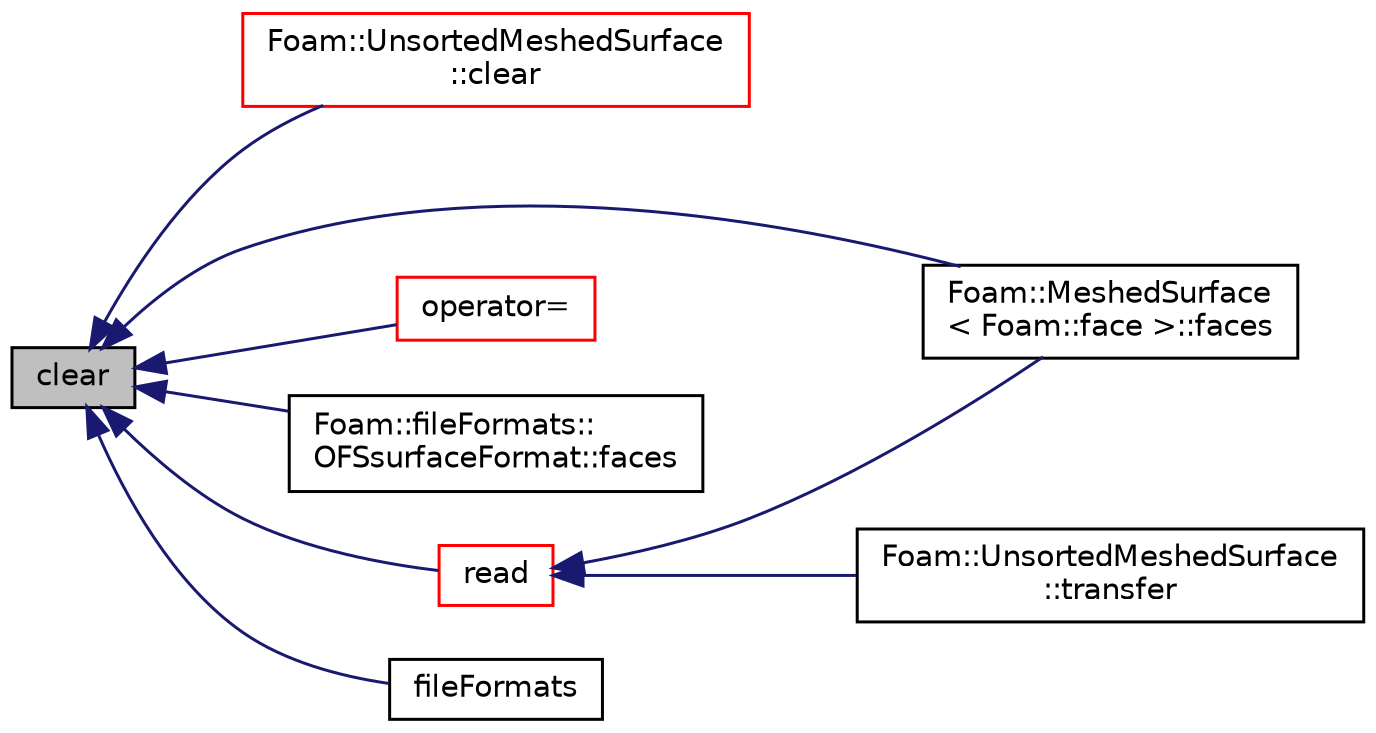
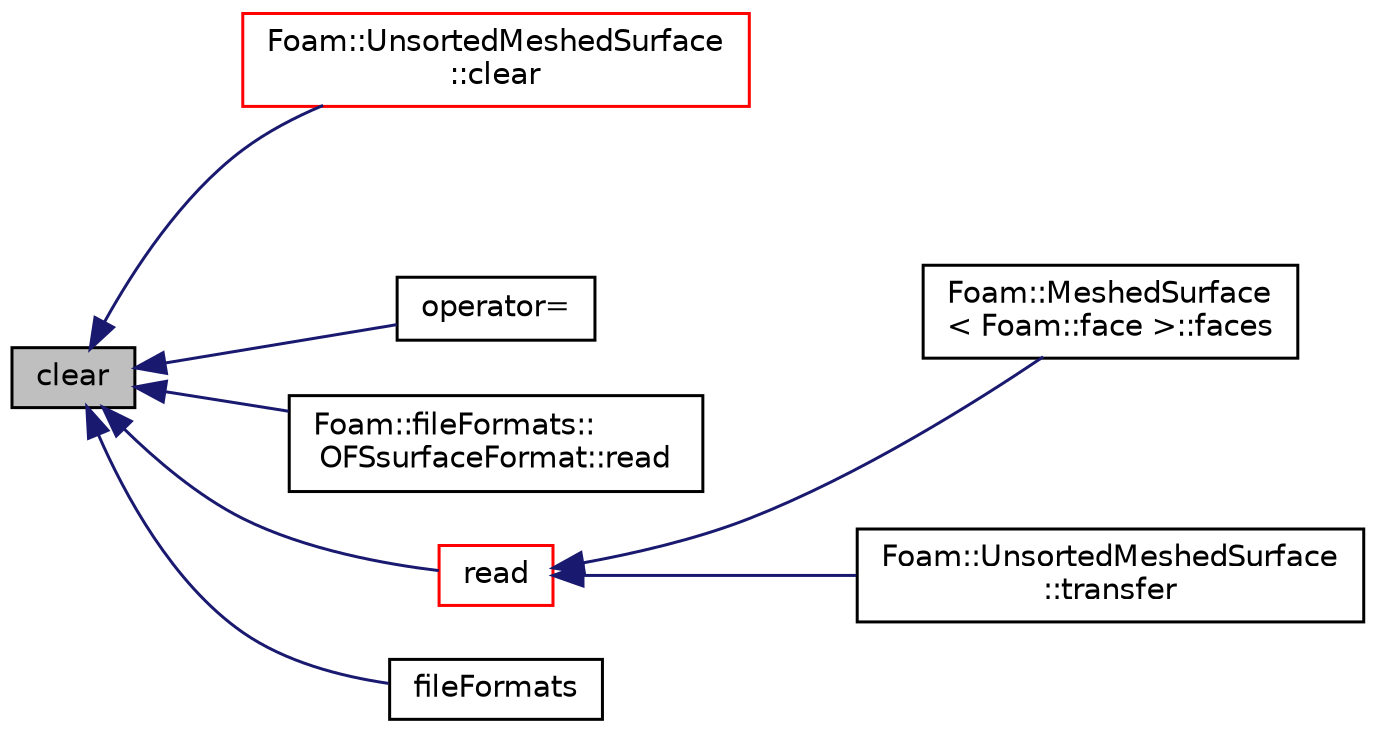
(531, 206) -> none
(496, 309) -> (496, 309)
(496, 444) -> (496, 444)
